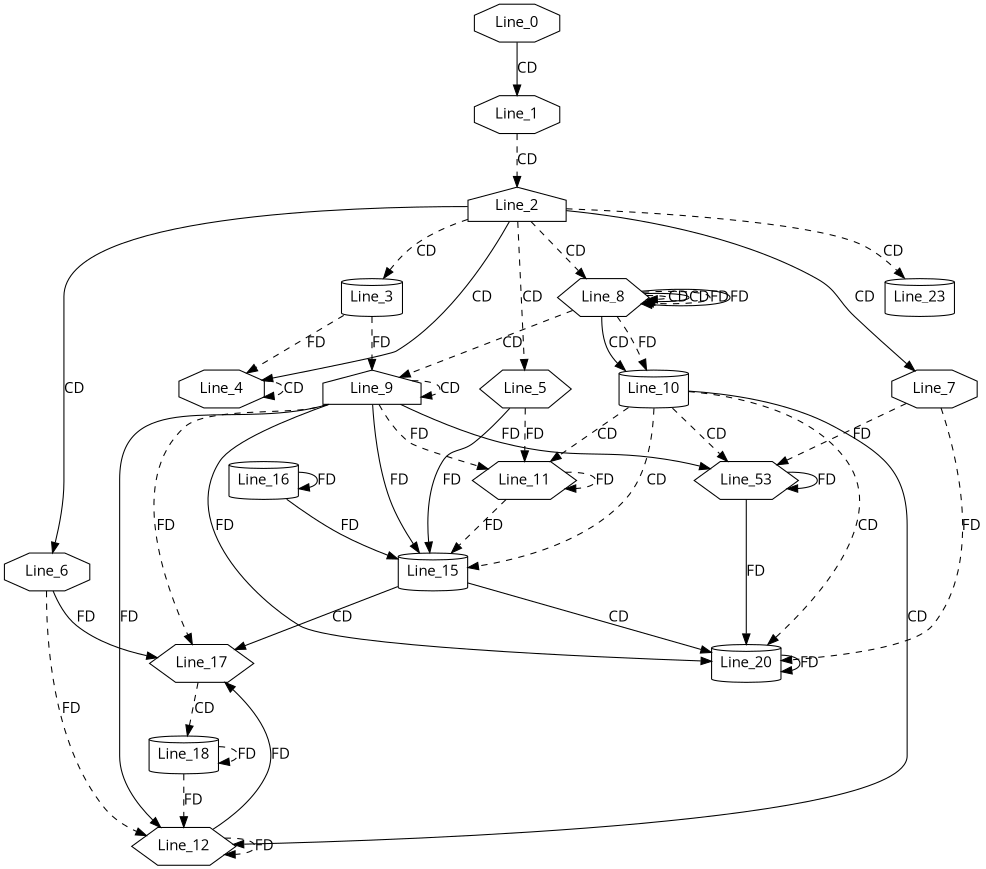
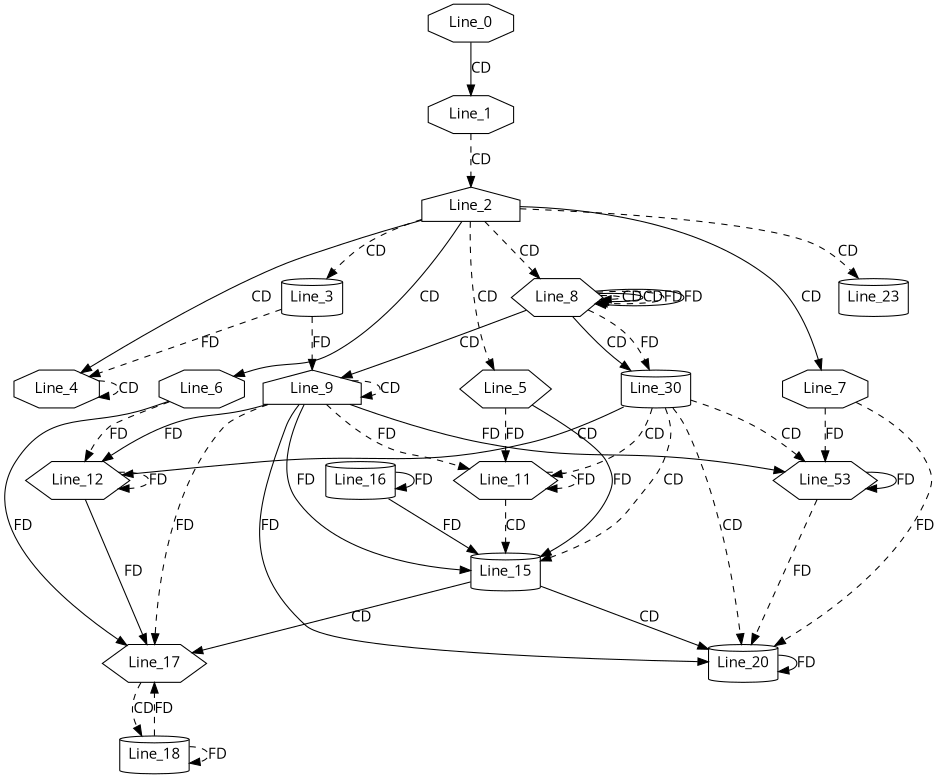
(491, 342) -> (439, 343)
(654, 389) -> (656, 389)
(494, 526) -> (516, 526)
(746, 567) -> (786, 567)
(184, 795) -> (154, 714)
